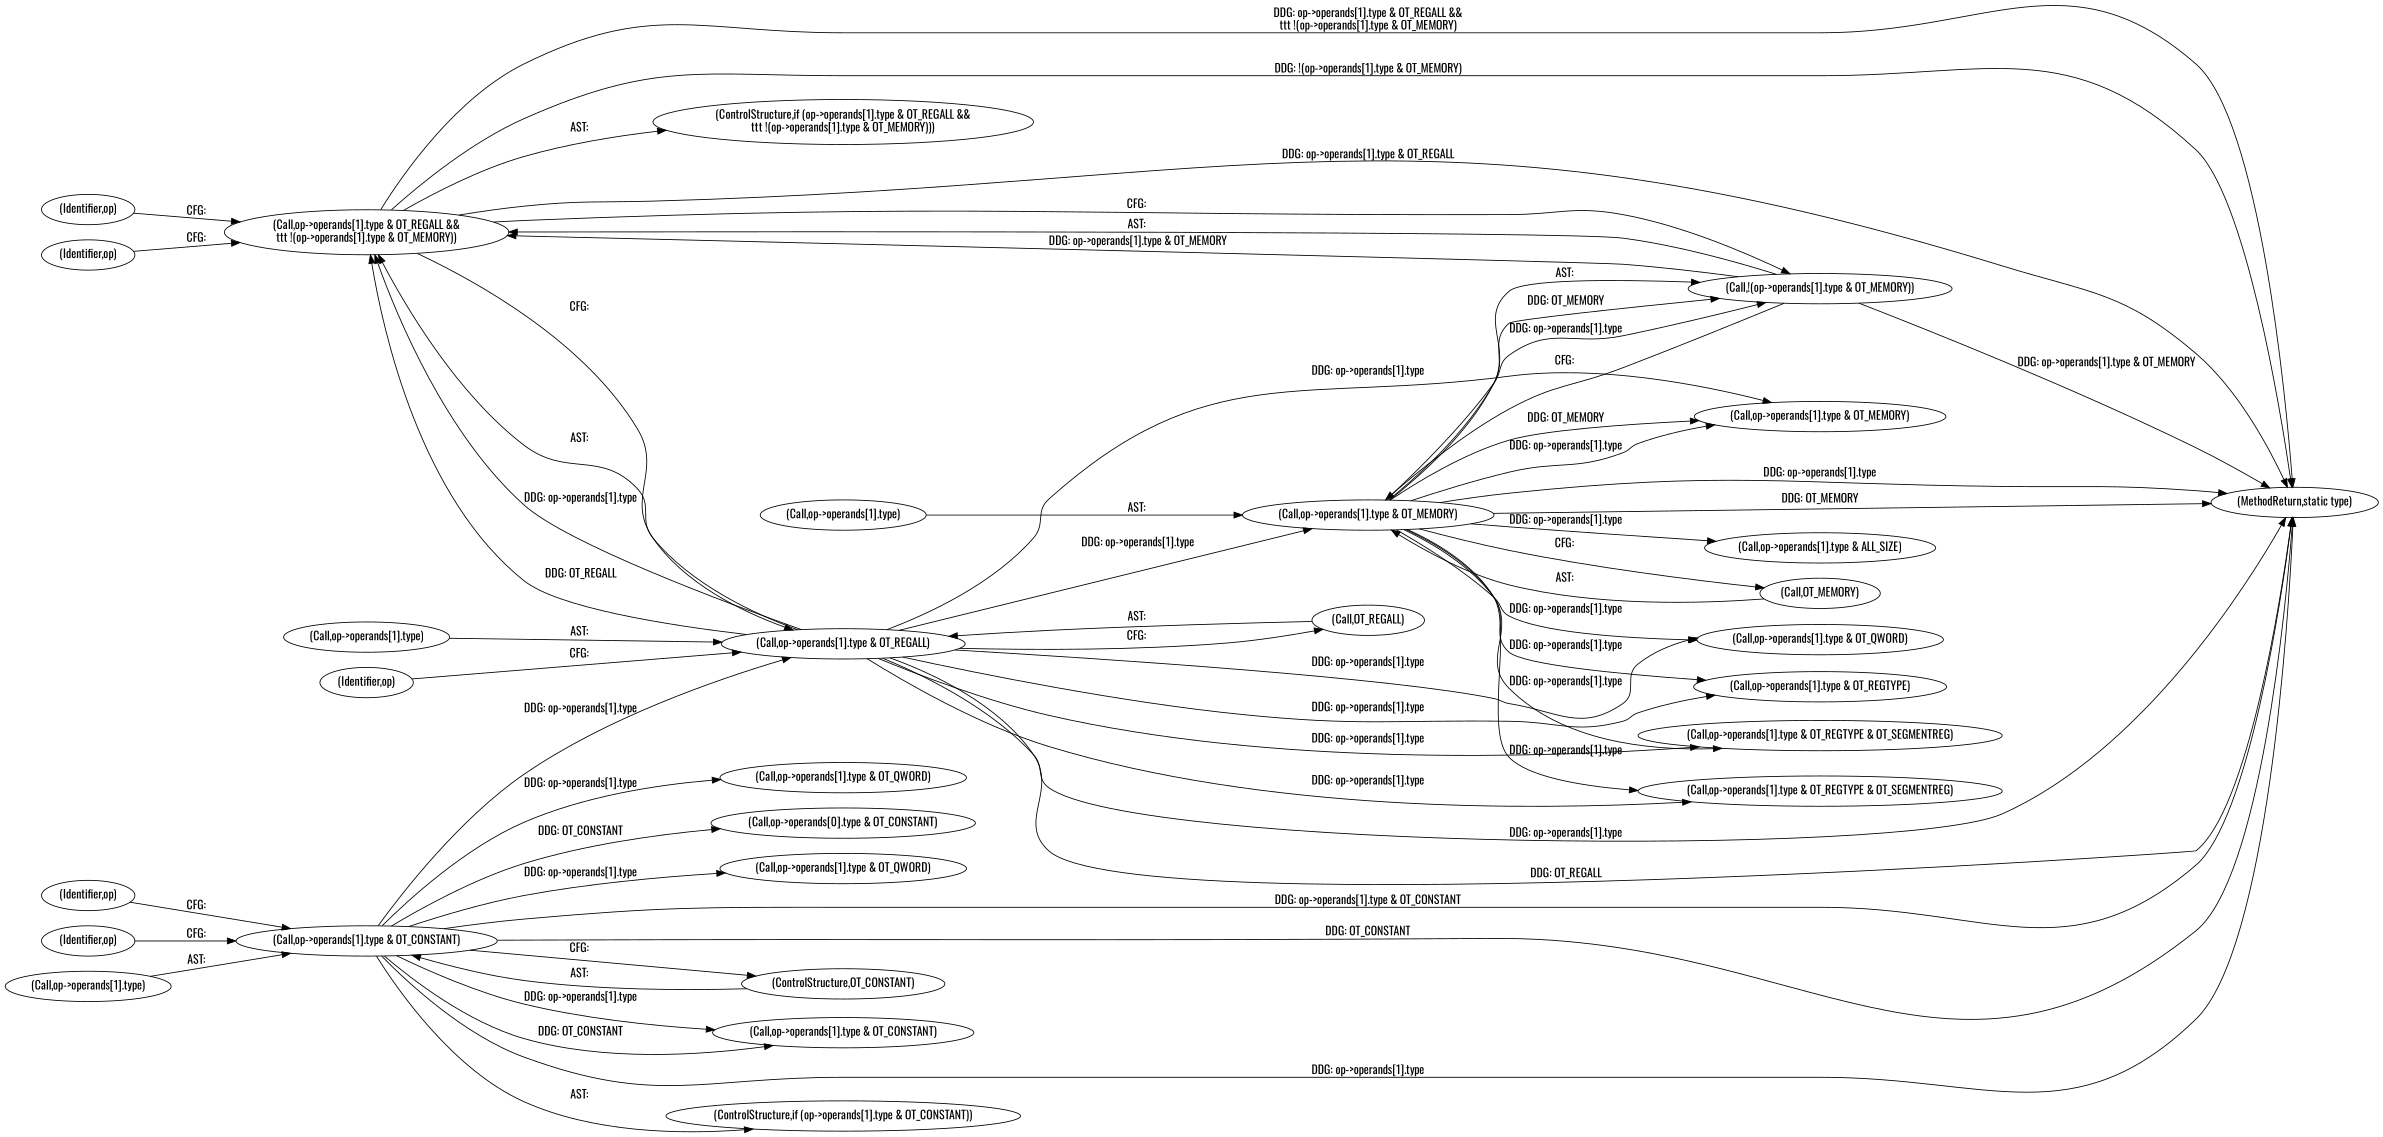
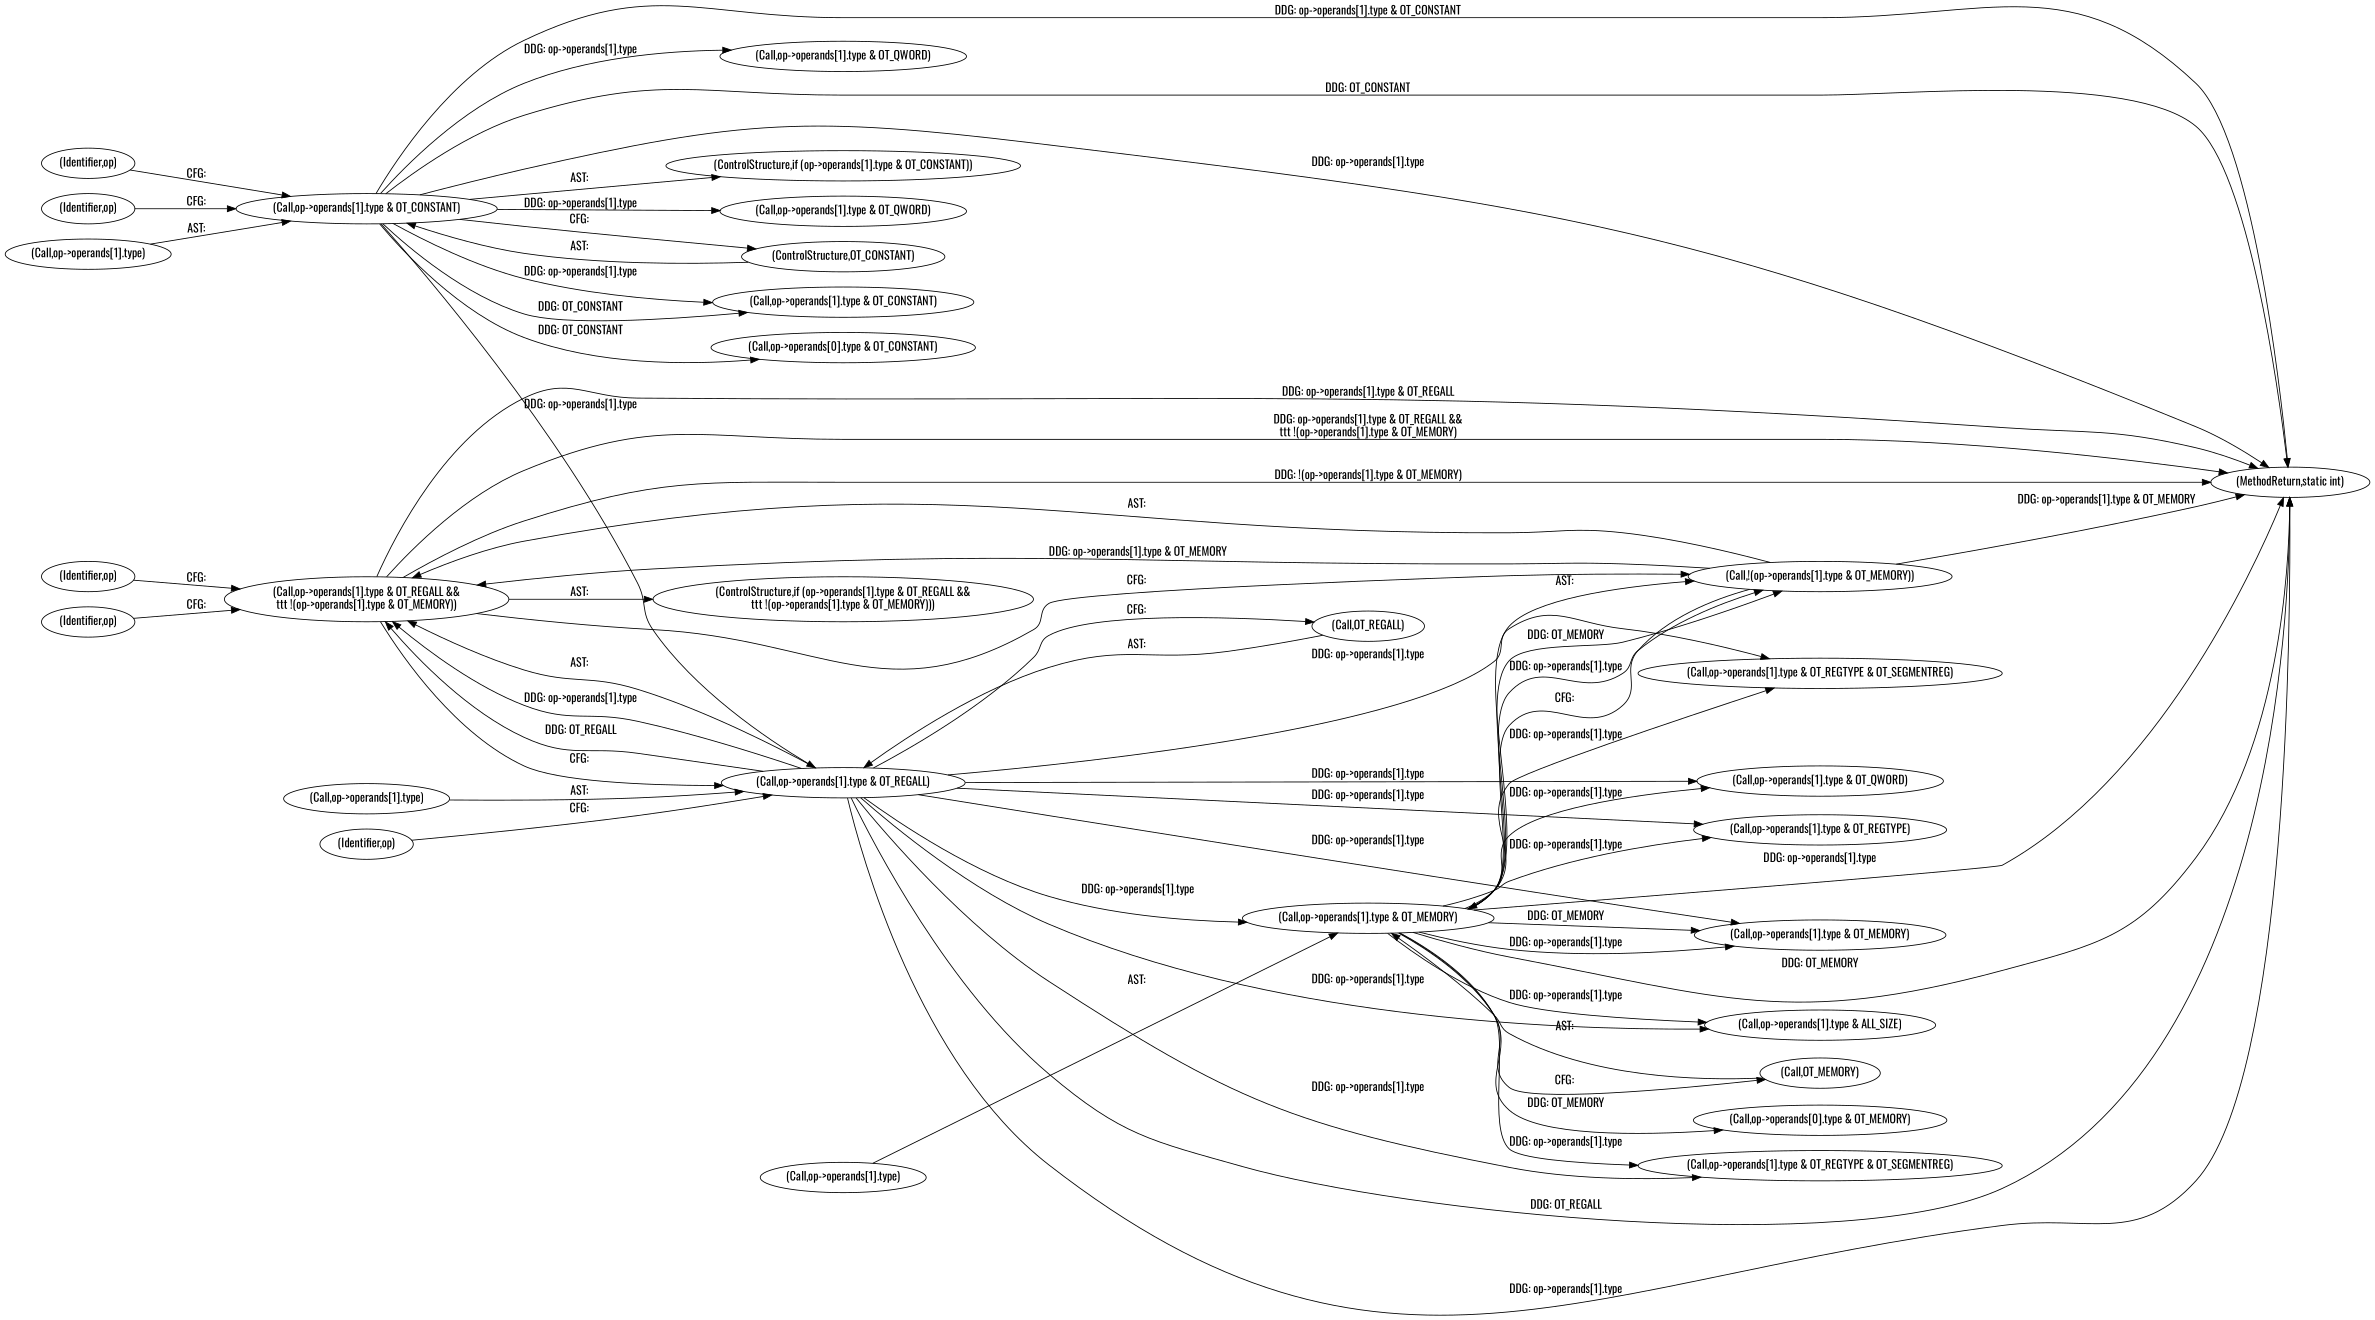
(2295, 502) -> (2290, 482)
none -> (1257, 988)
none -> (1820, 1120)
